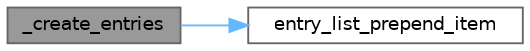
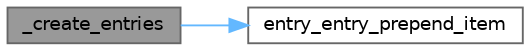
(386, 25) -> (386, 25)
